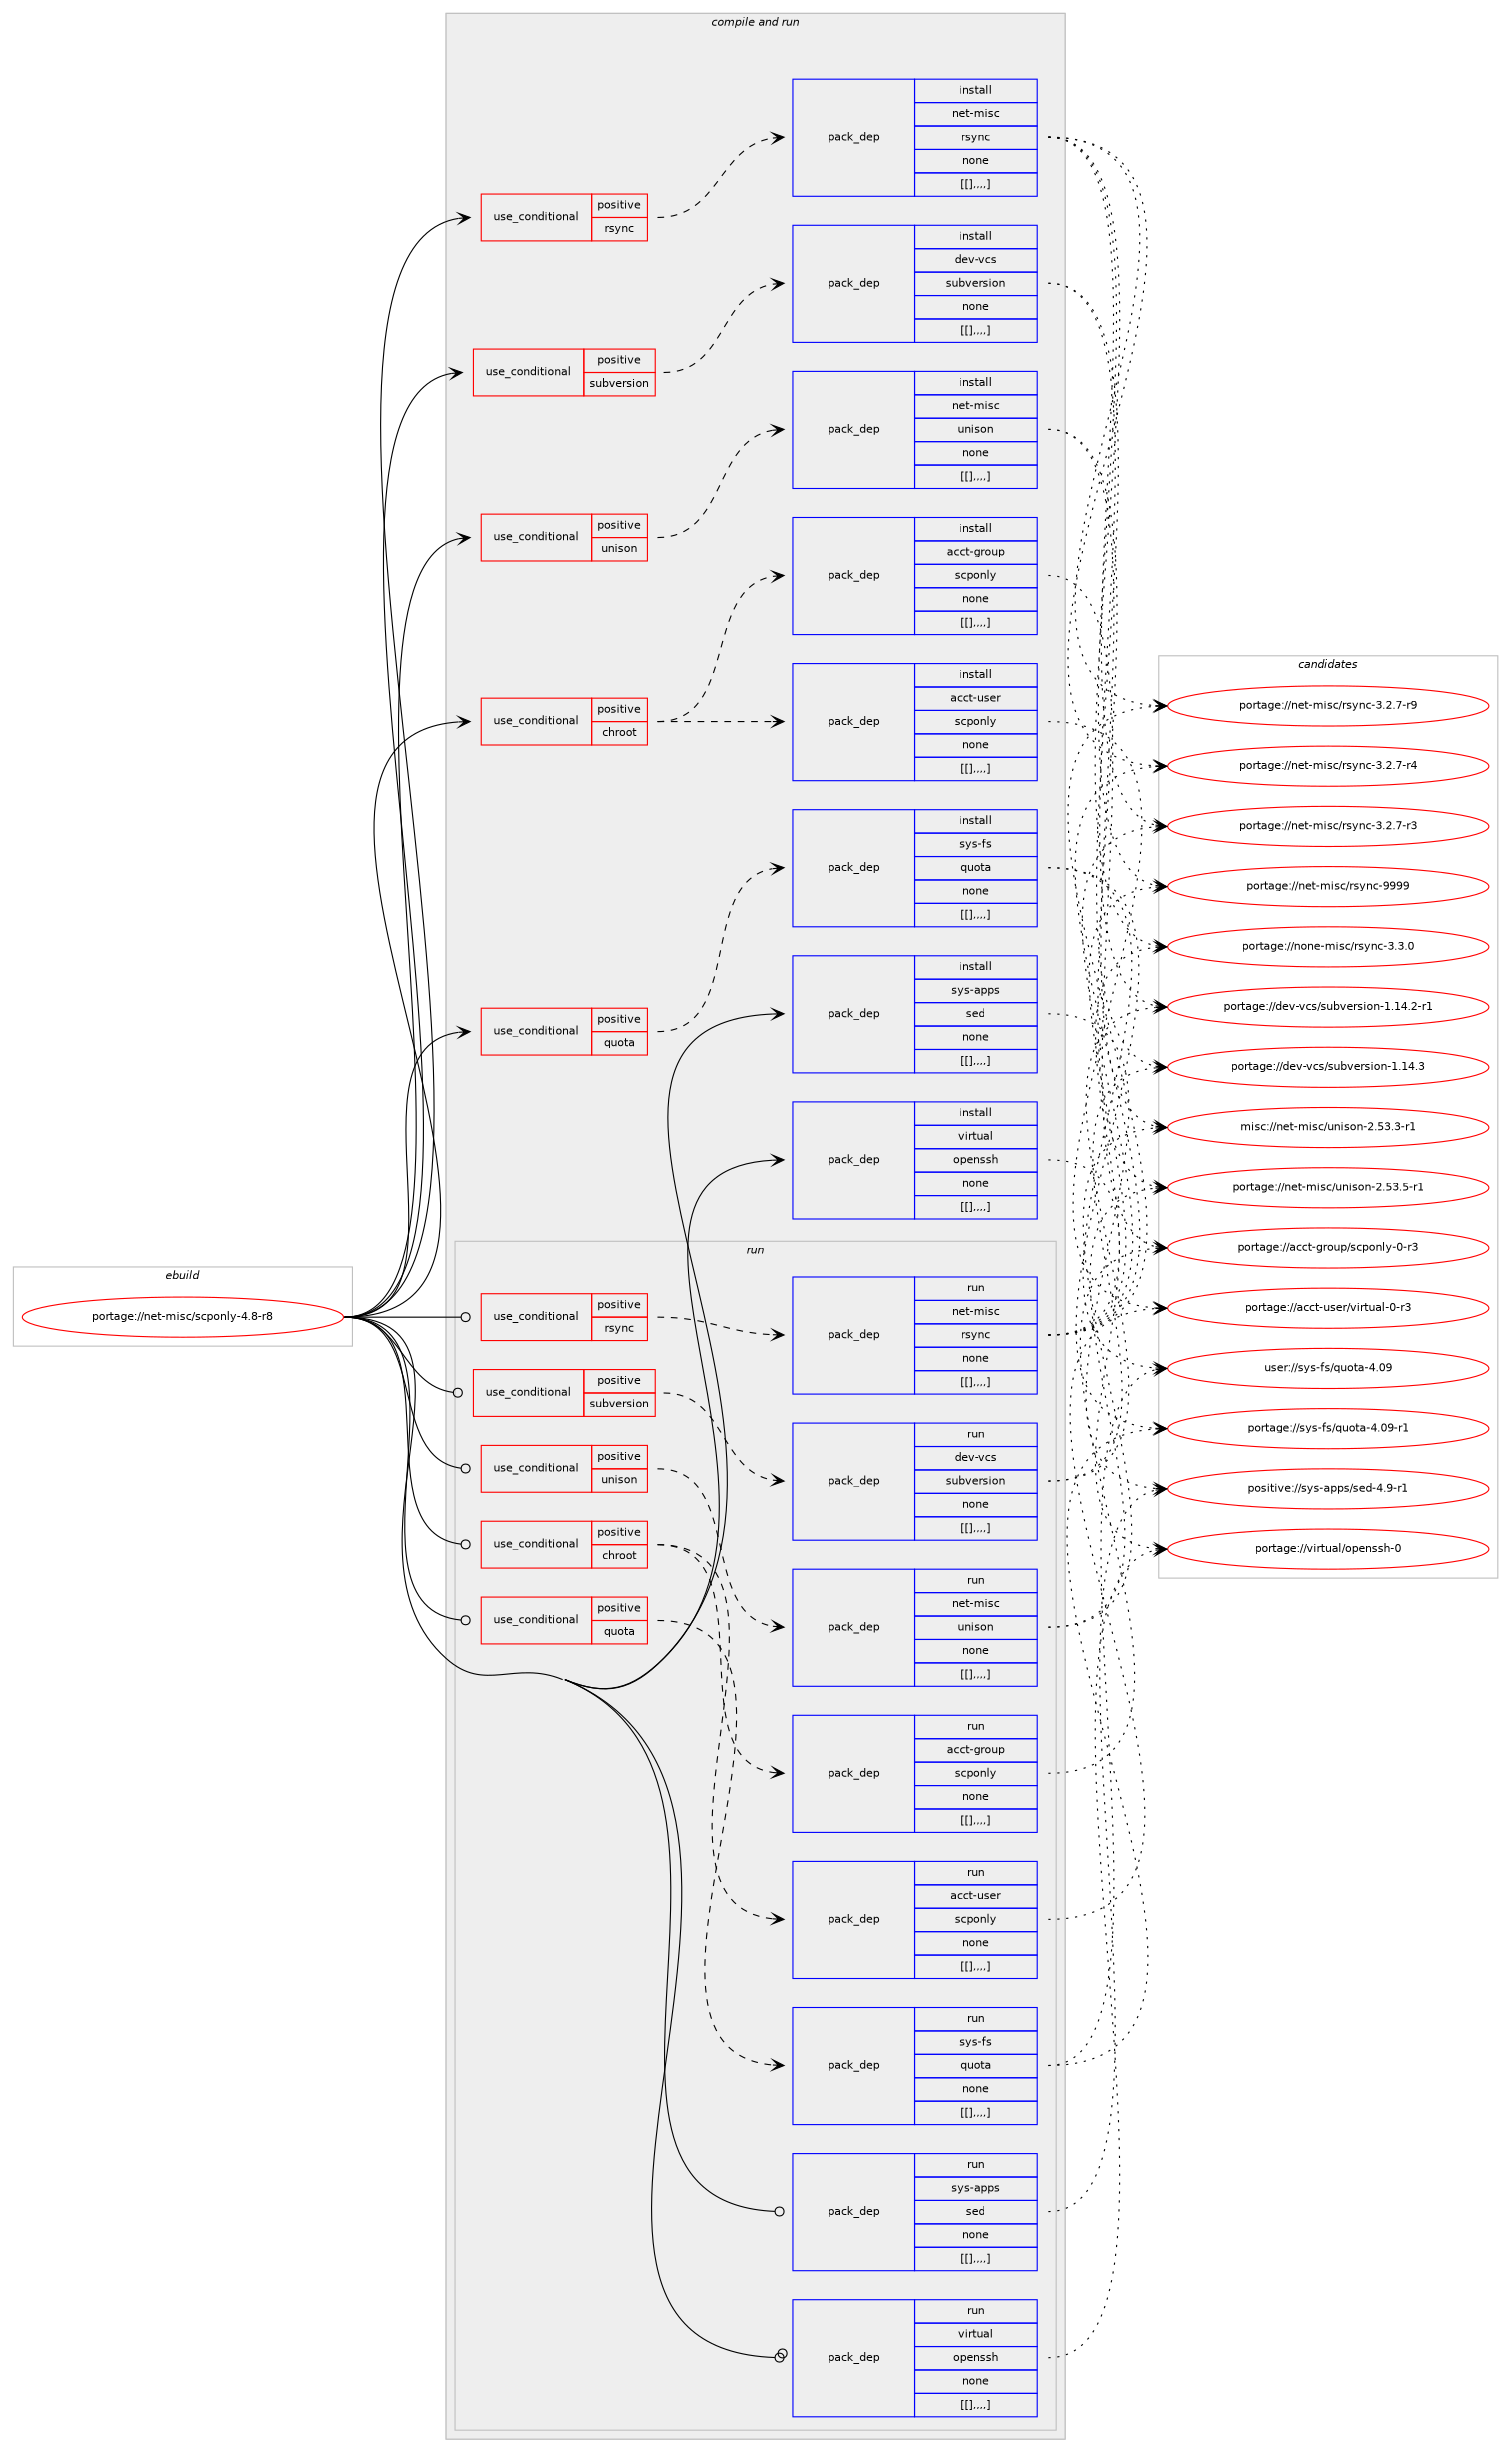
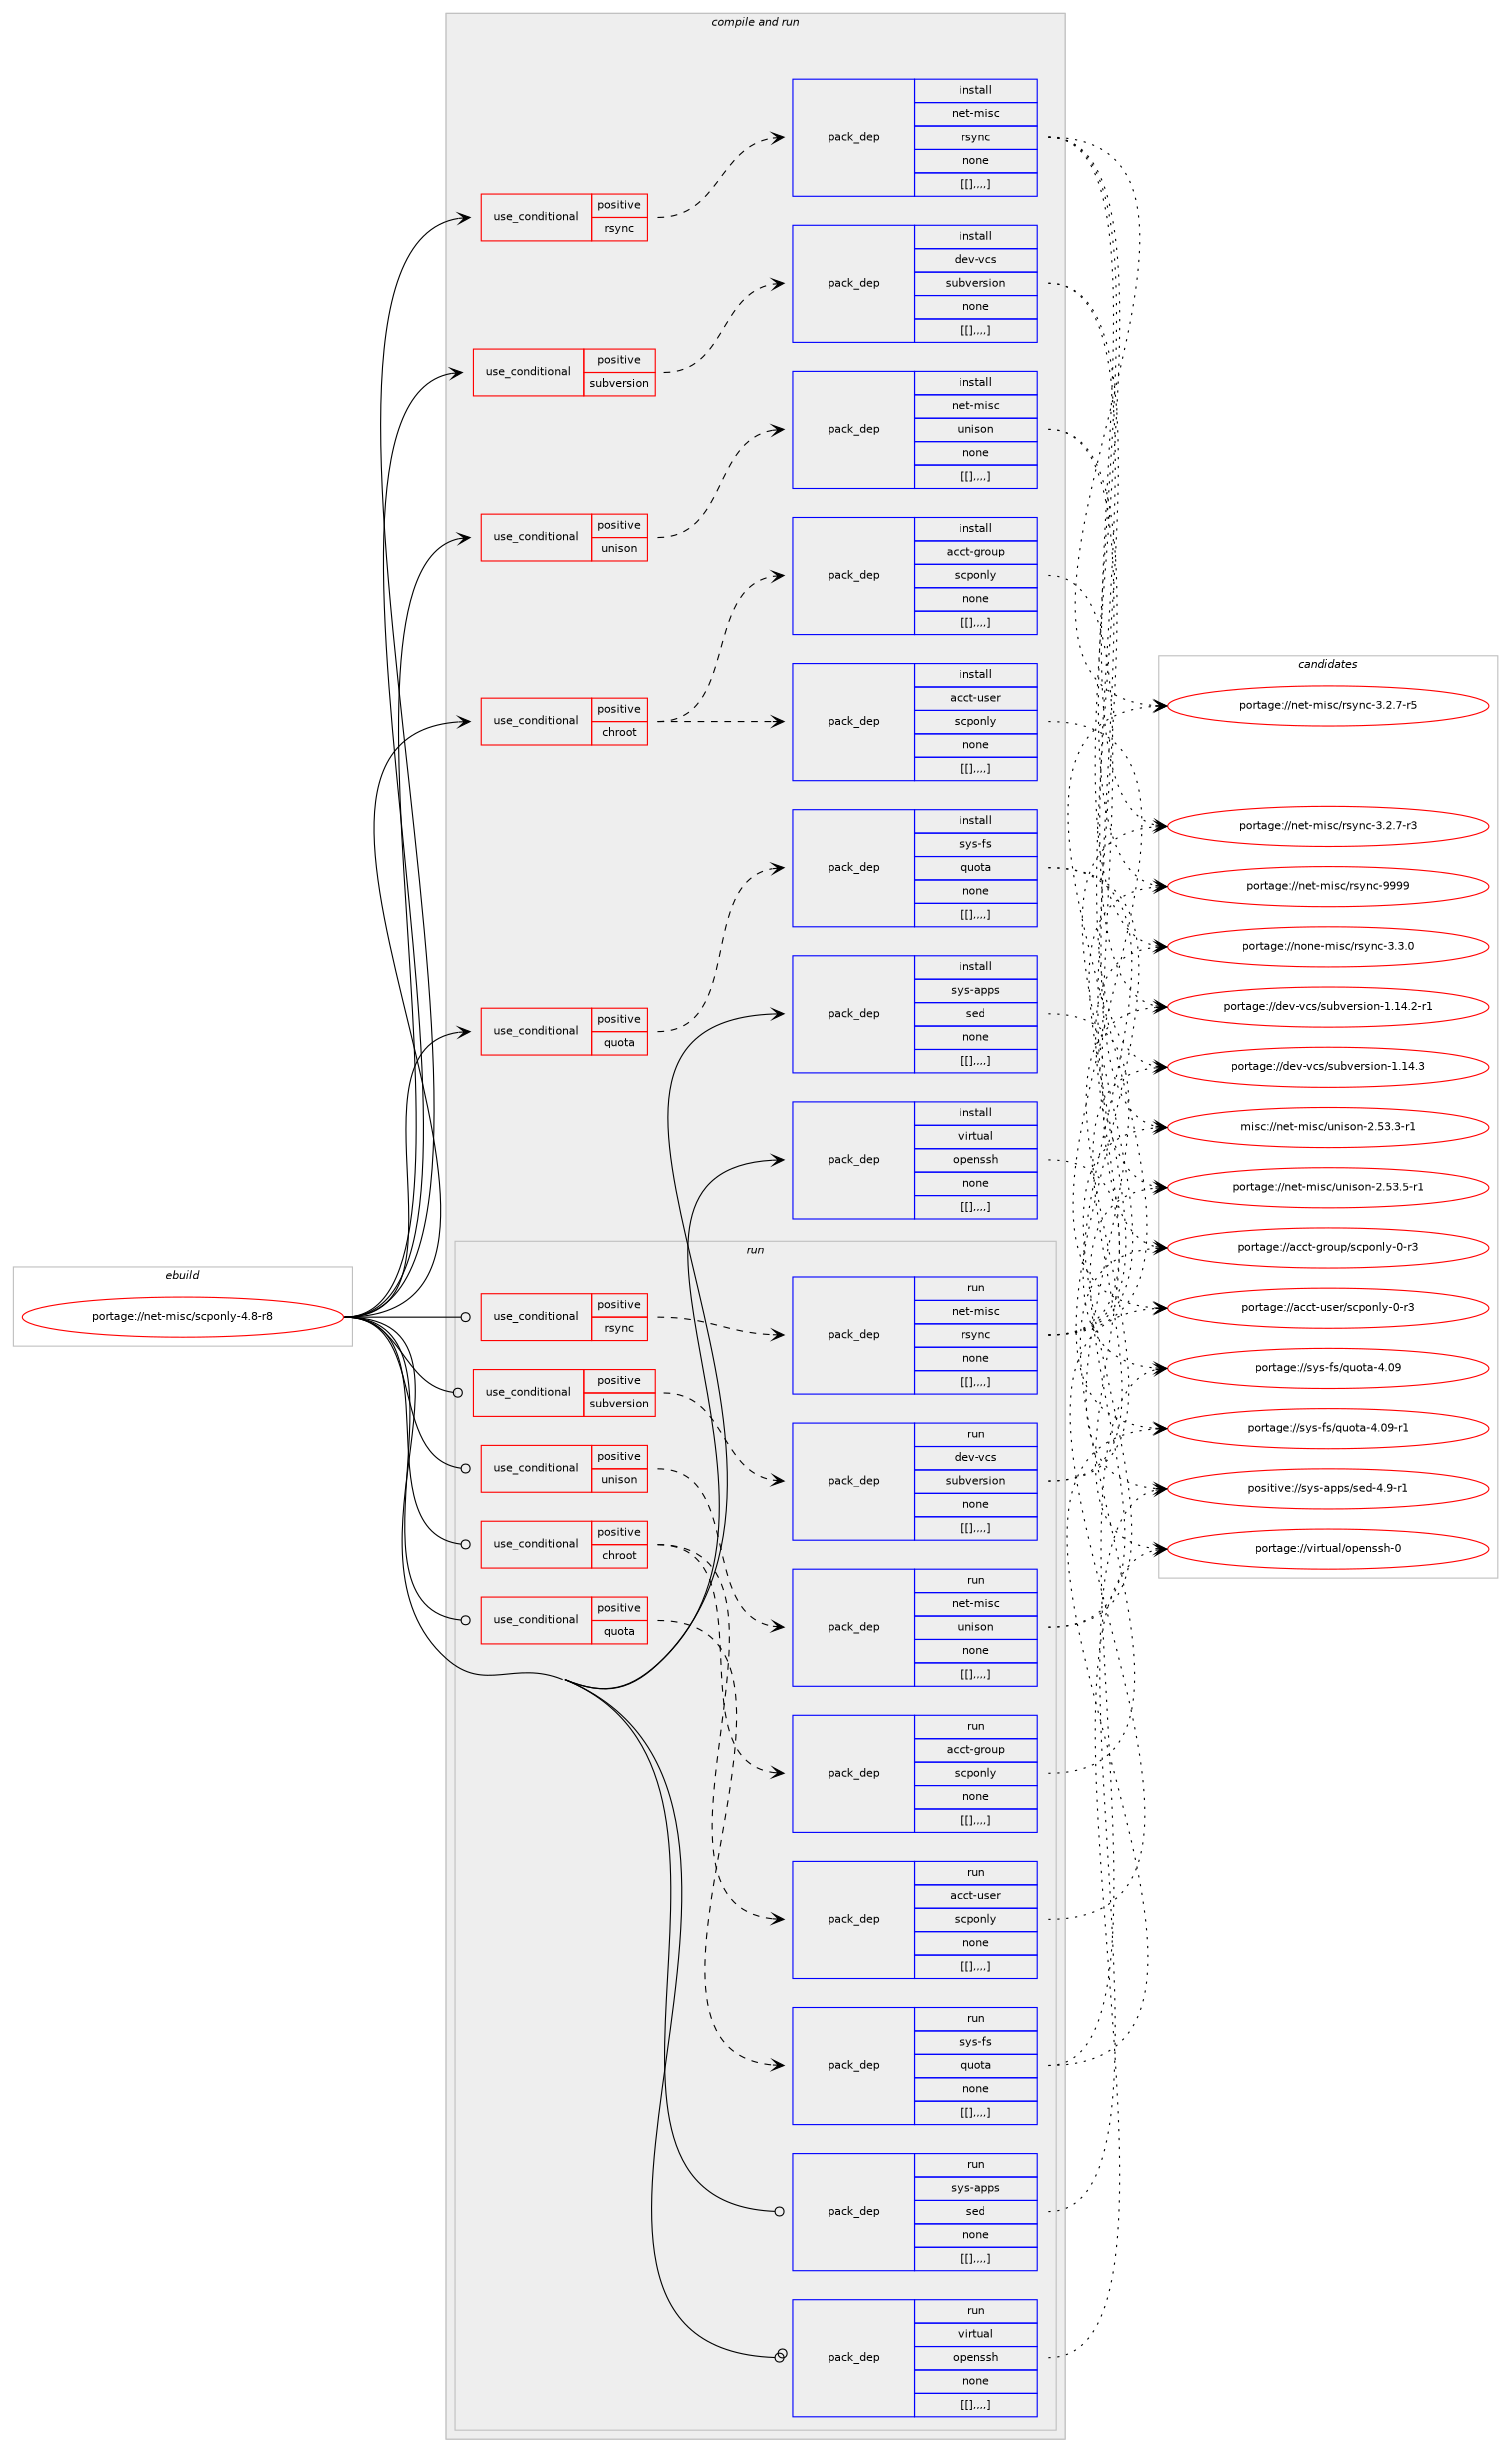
(1328, 706) -> (1328, 706)
(1328, 766) -> none
(1328, 1308) -> (1328, 1308)
(1328, 1368) -> (1328, 1368)
